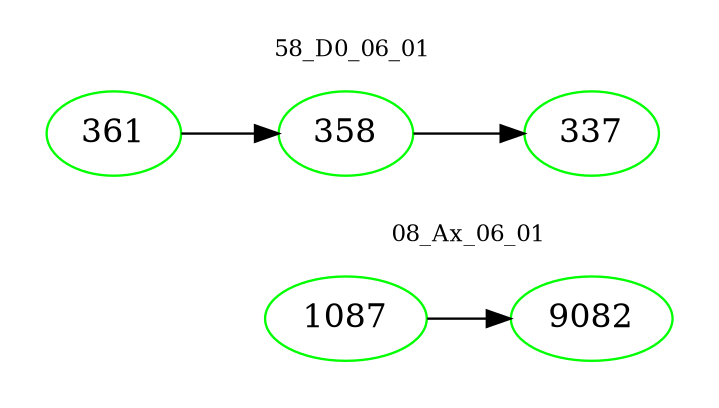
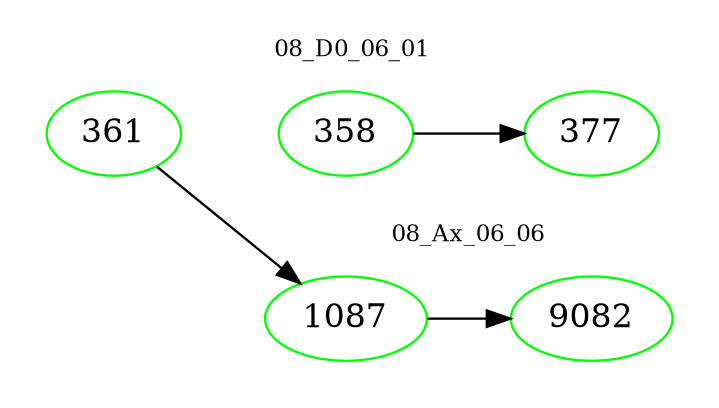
(353, 50) -> (353, 50)
(218, 134) -> (219, 217)
(592, 134) -> (592, 134)
(469, 235) -> (469, 235)
